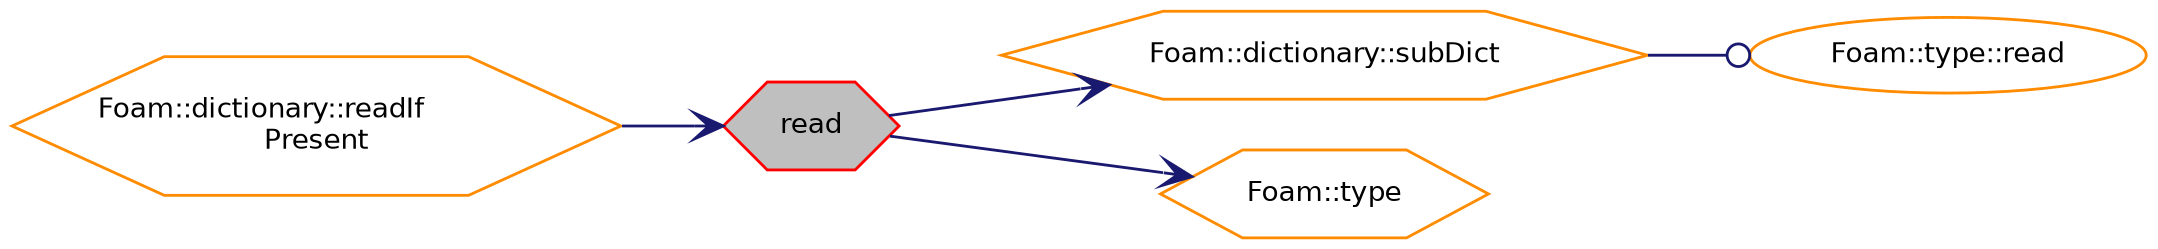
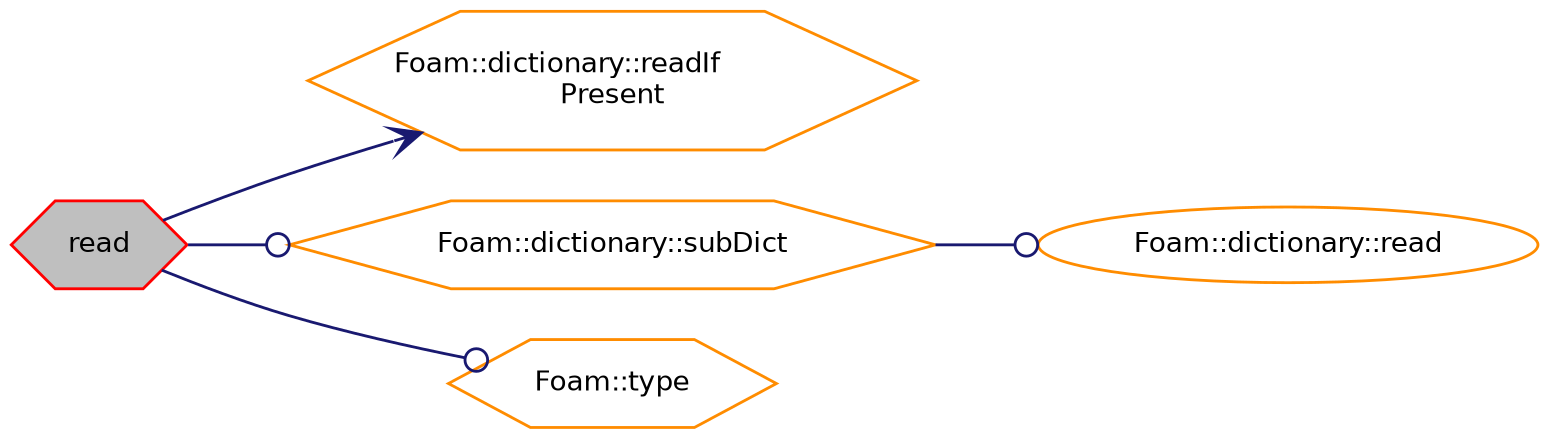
(1948, 55) -> (1288, 245)
(985, 102) -> (227, 245)
(658, 126) -> (277, 178)
(1027, 154) -> (311, 322)
